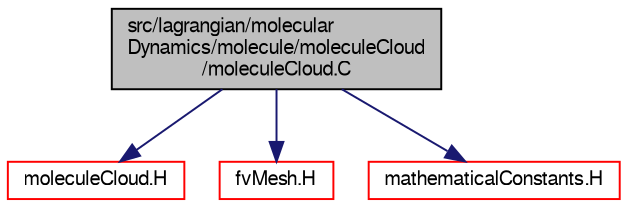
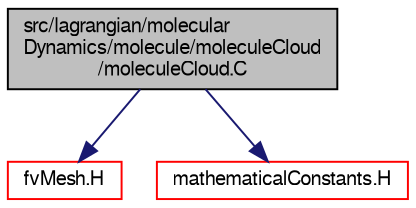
(96, 180) -> none
